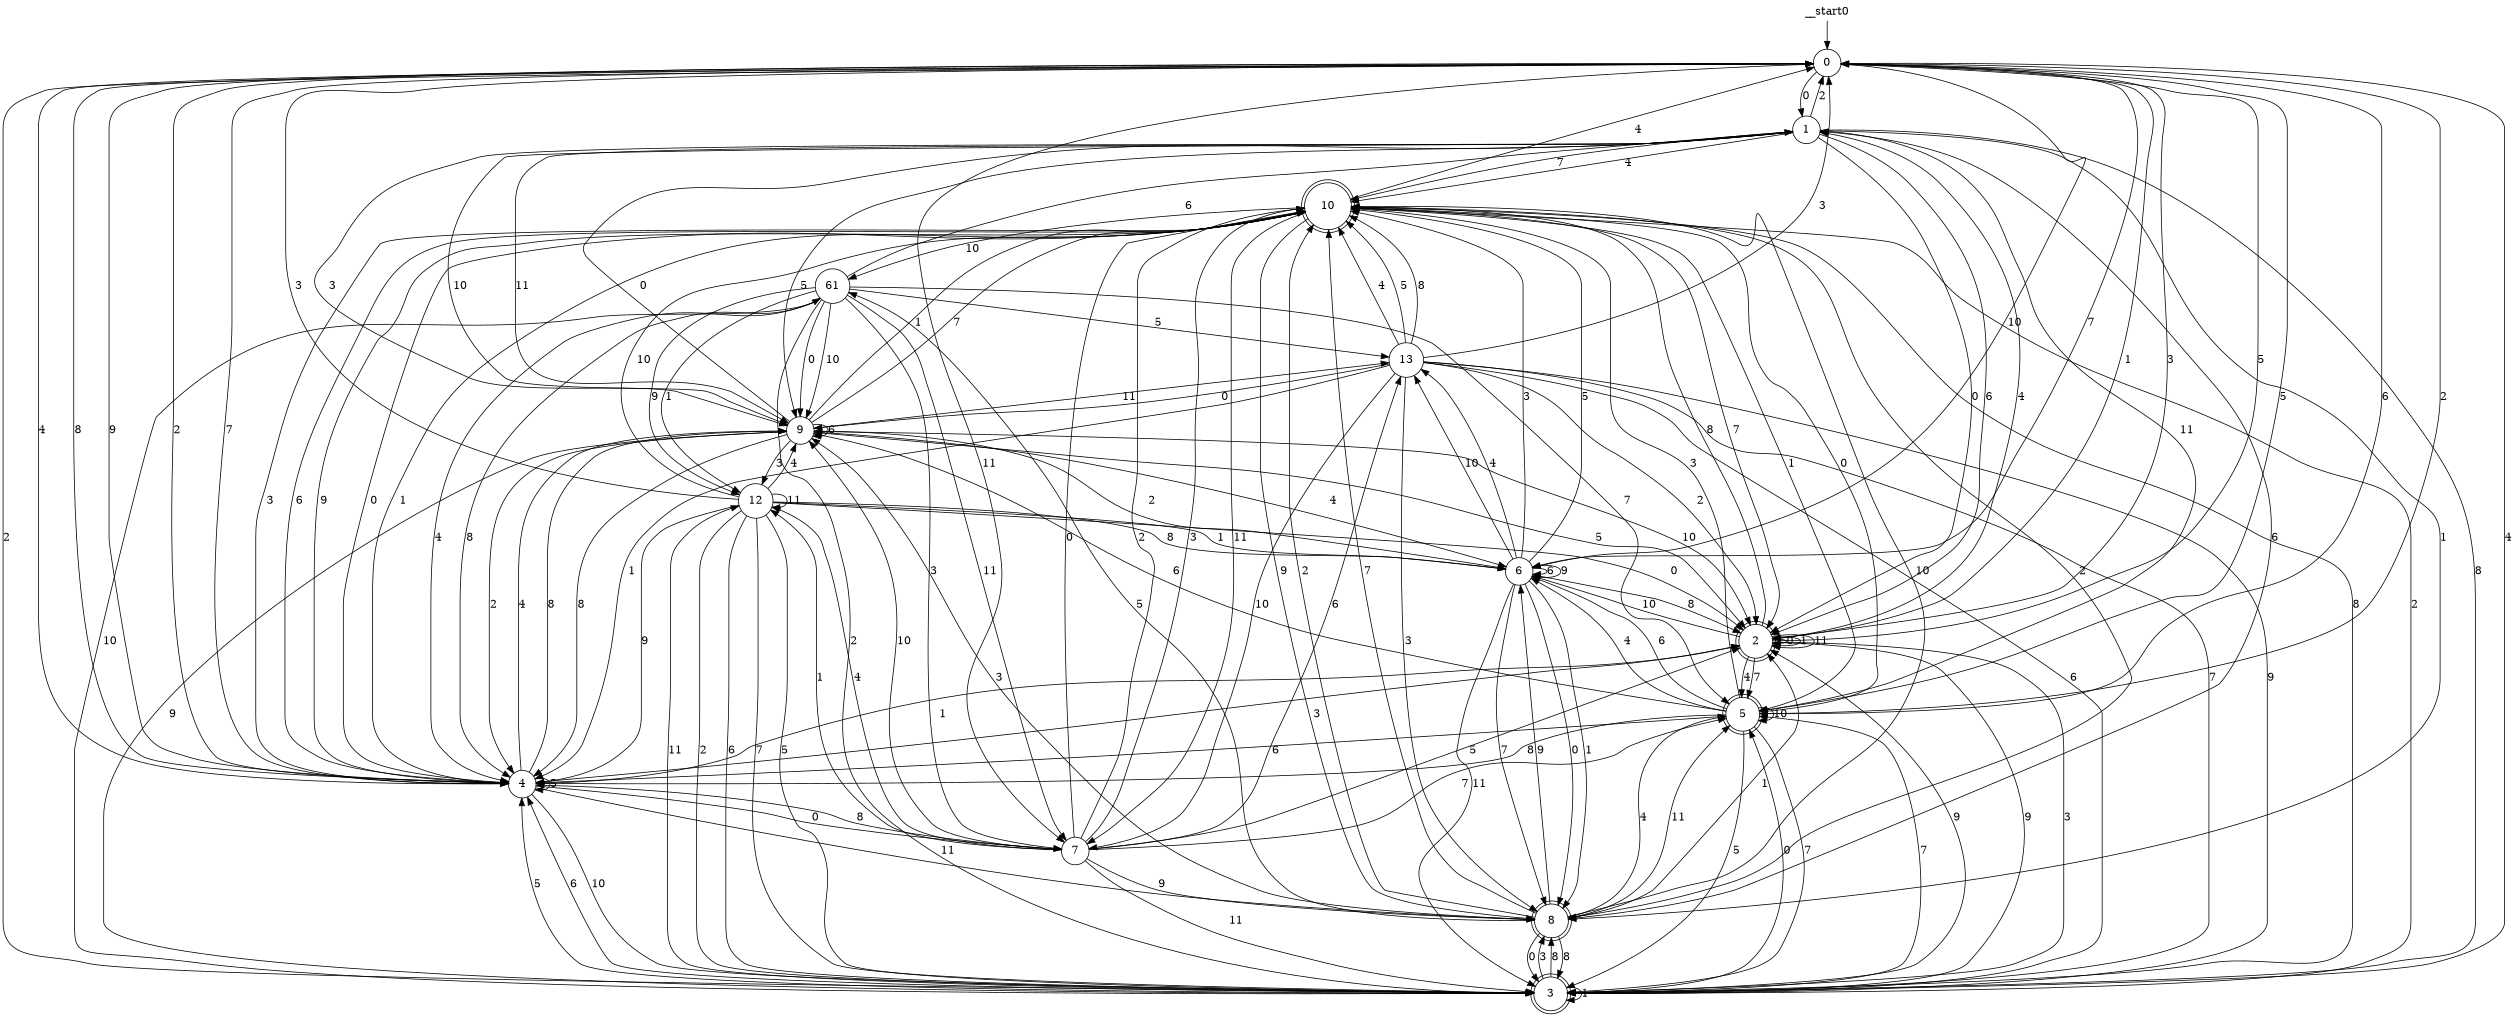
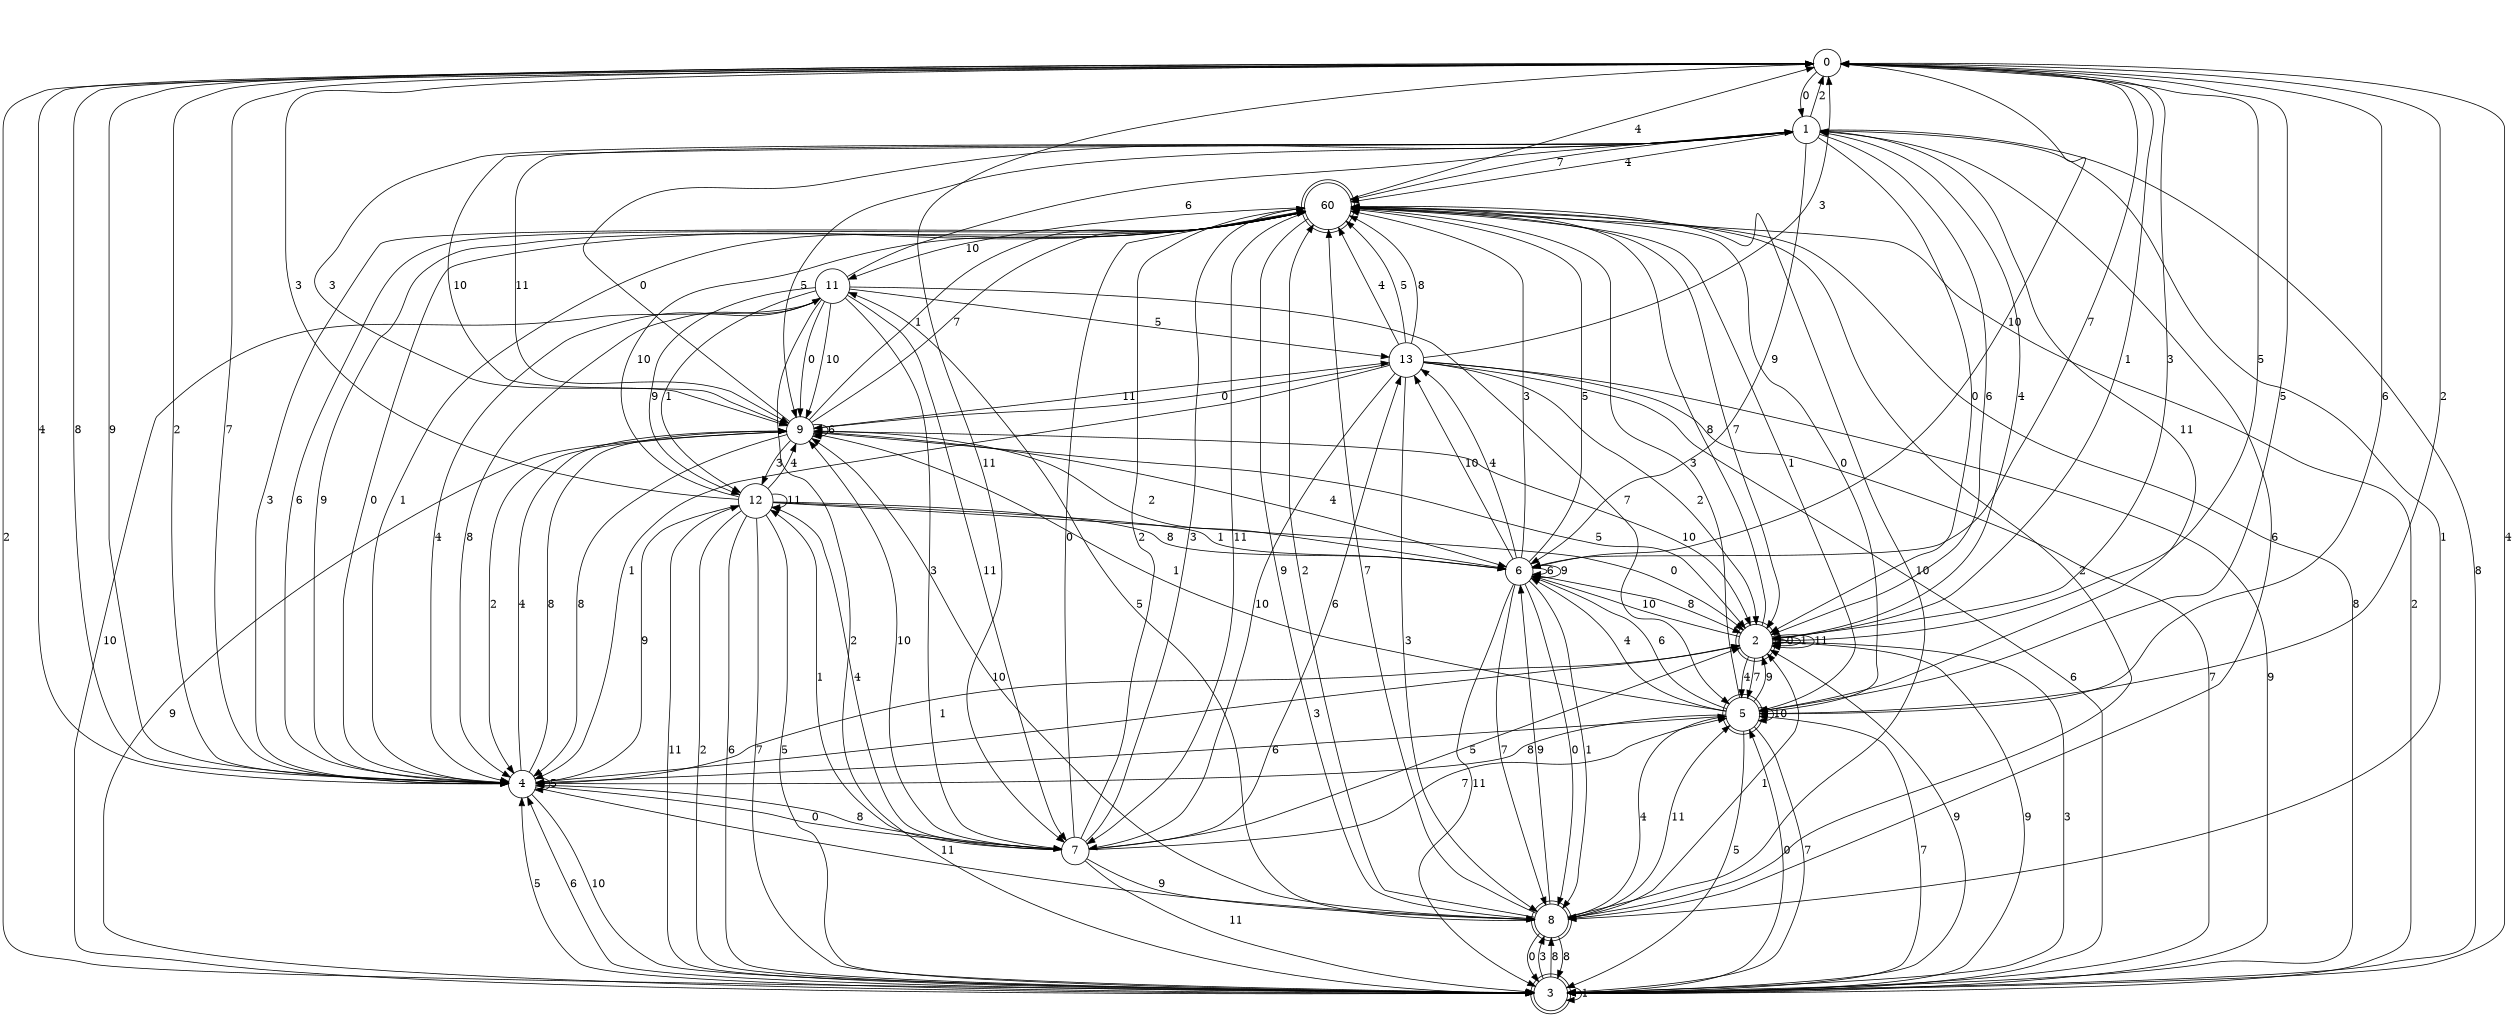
(1827, 12) -> none
(1328, 206) -> (1328, 206)
(833, 286) -> (833, 286)
none -> (1744, 401)
(1177, 571) -> (1177, 571)
(999, 678) -> (999, 678)
none -> (1764, 684)
